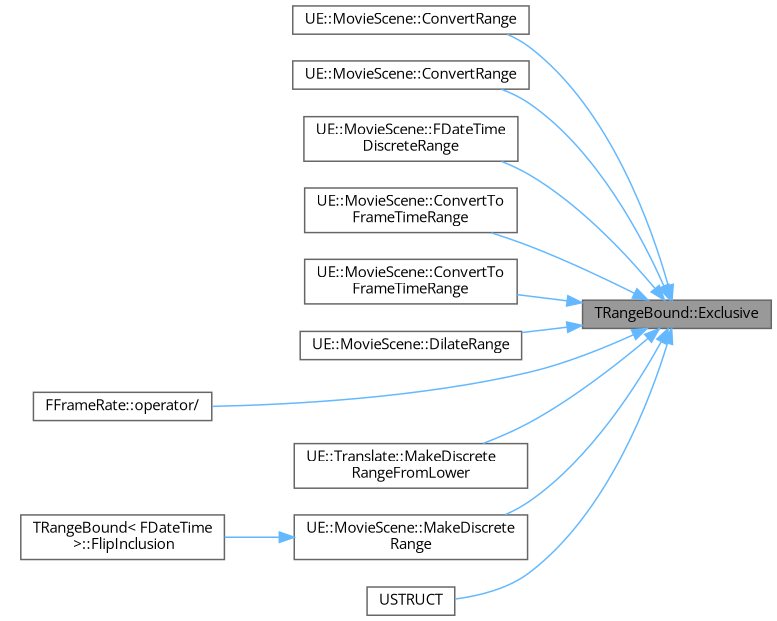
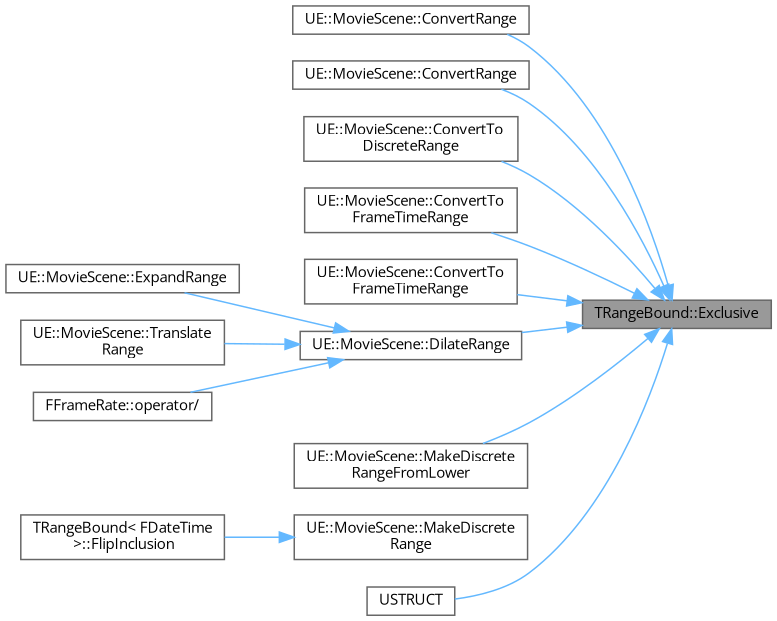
(411, 139) -> (411, 139)
none -> (123, 279)
none -> (123, 343)
(427, 391) -> (259, 378)
(595, 439) -> none
(411, 466) -> (411, 466)
